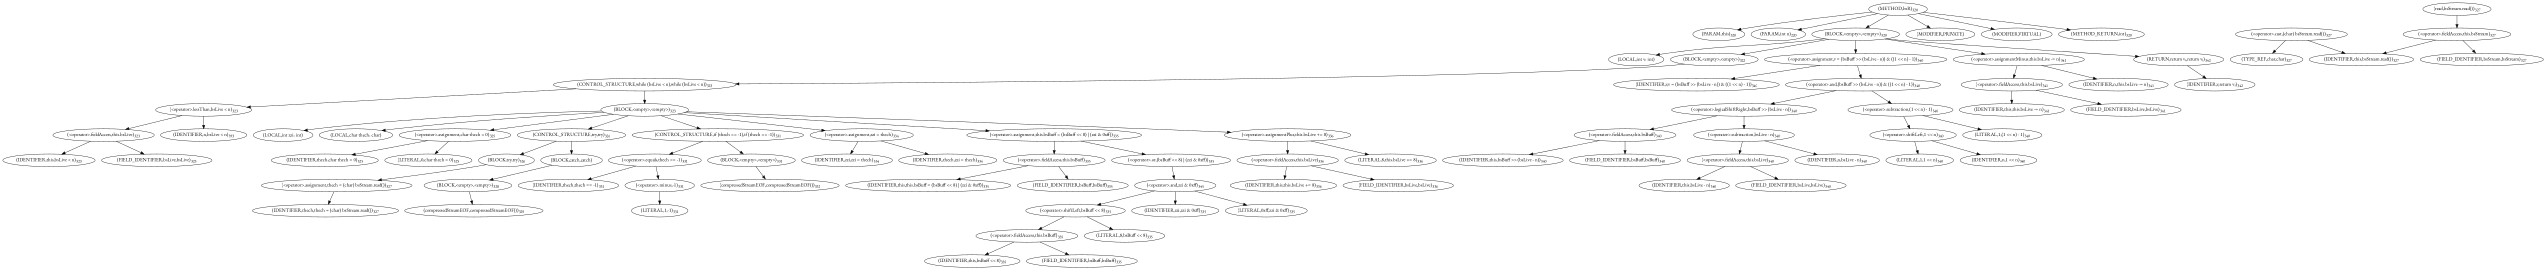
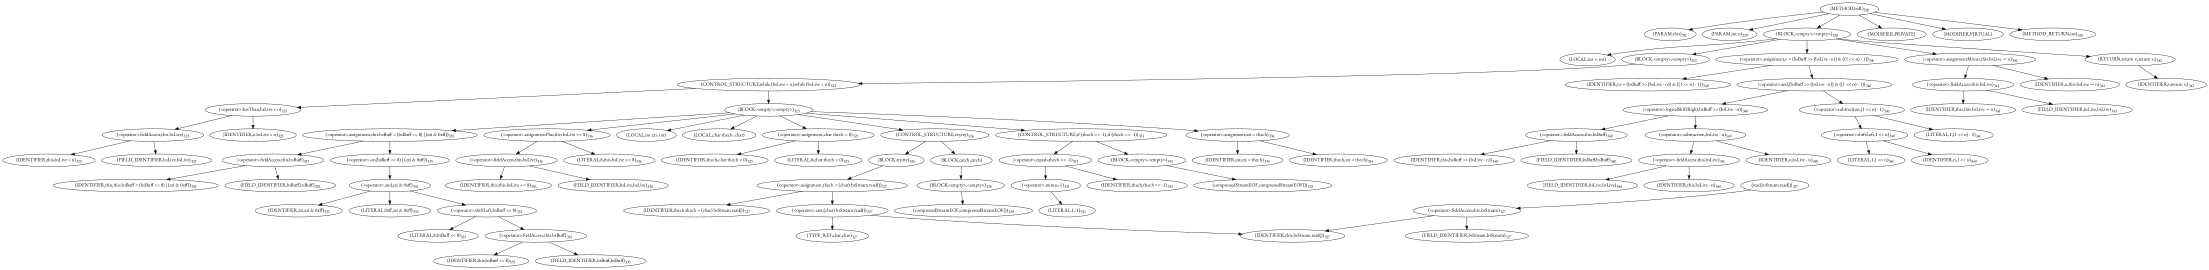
(231, 135) -> (281, 135)
none -> (832, 196)
